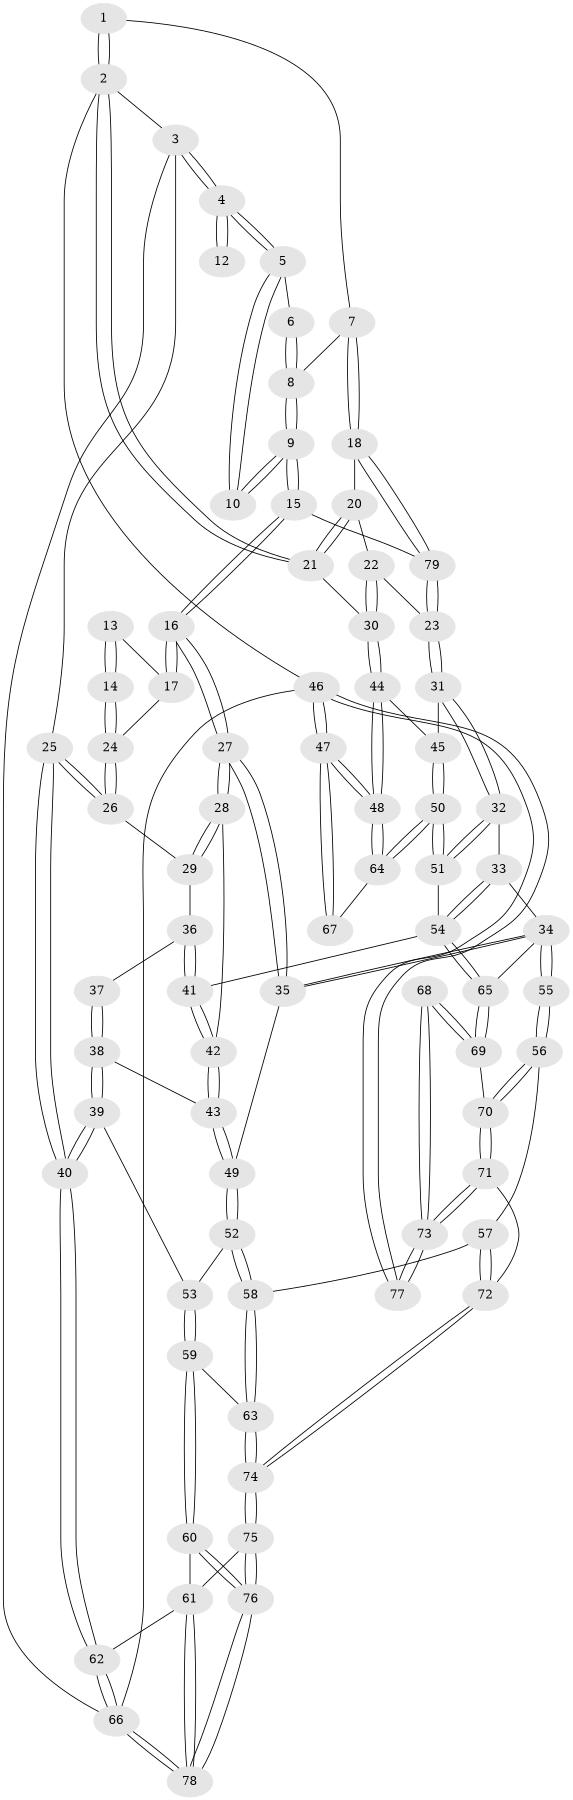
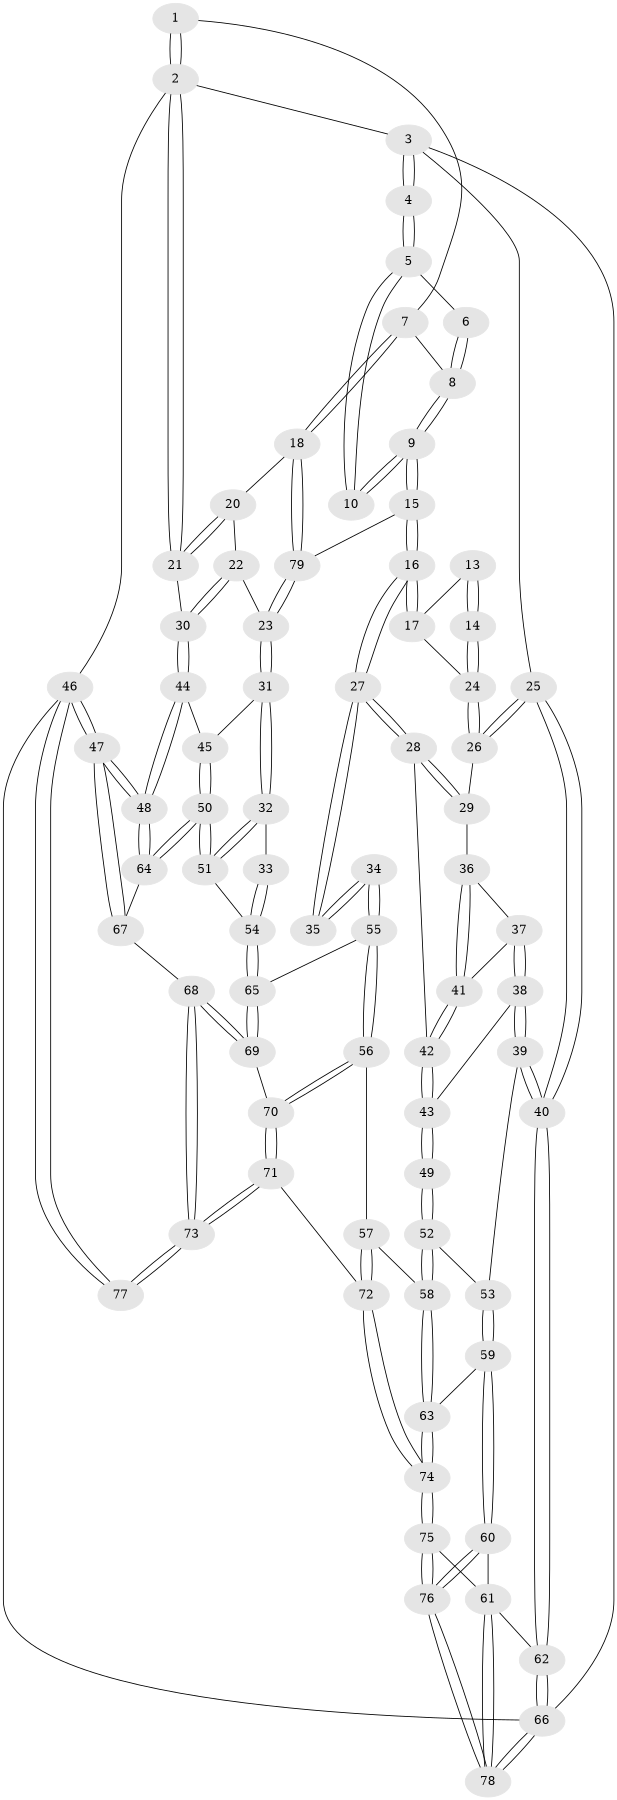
(222, 262) -> none
(523, 900) -> none
none -> (156, 961)
(314, 961) -> (489, 961)
(516, 961) -> (313, 961)
(258, 1082) -> none
